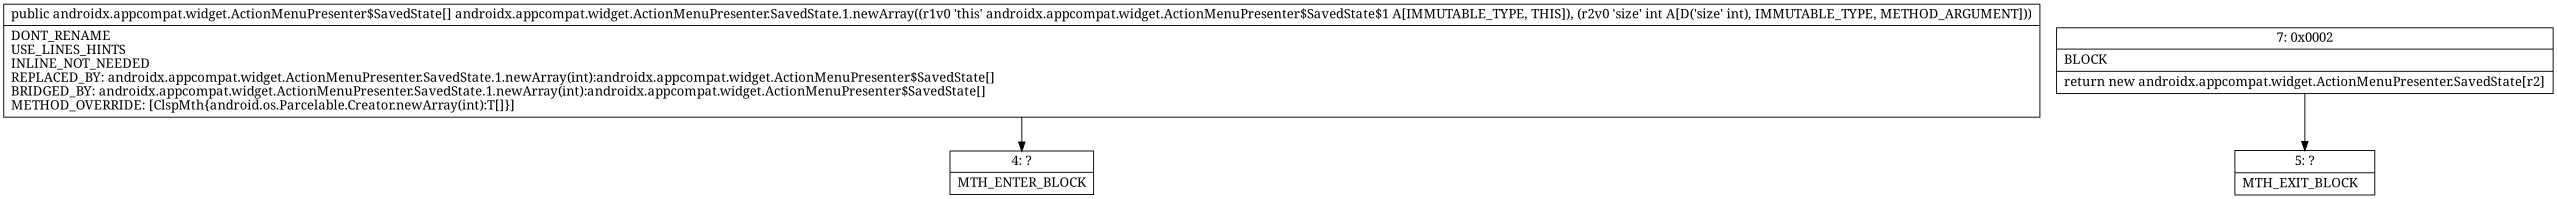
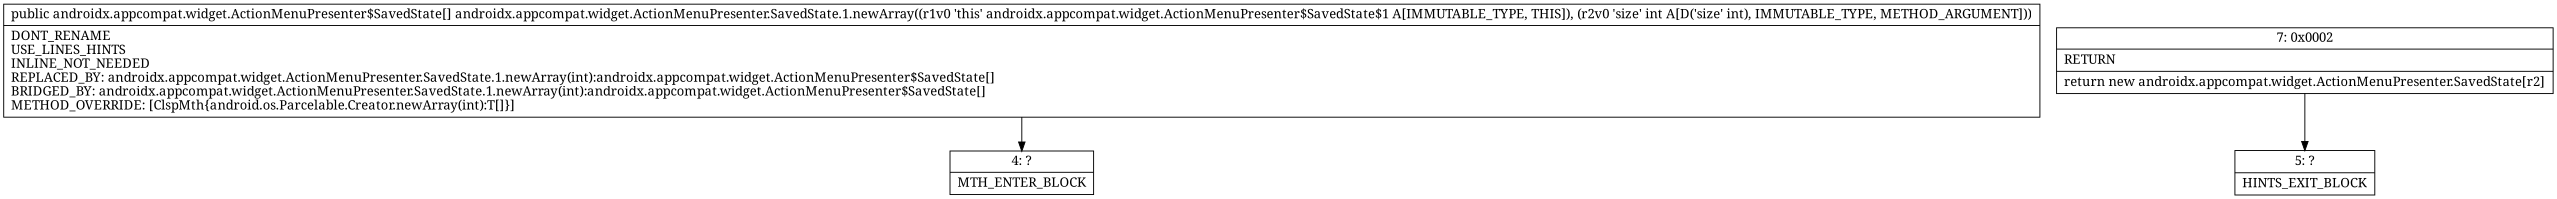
(2086, 60) -> (2090, 60)
(2300, 183) -> (2305, 183)
